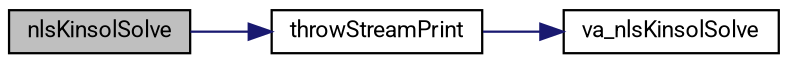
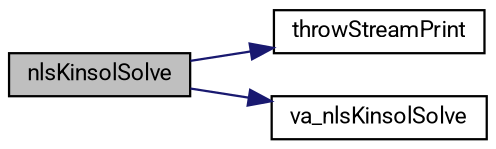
(511, 32) -> (219, 93)
